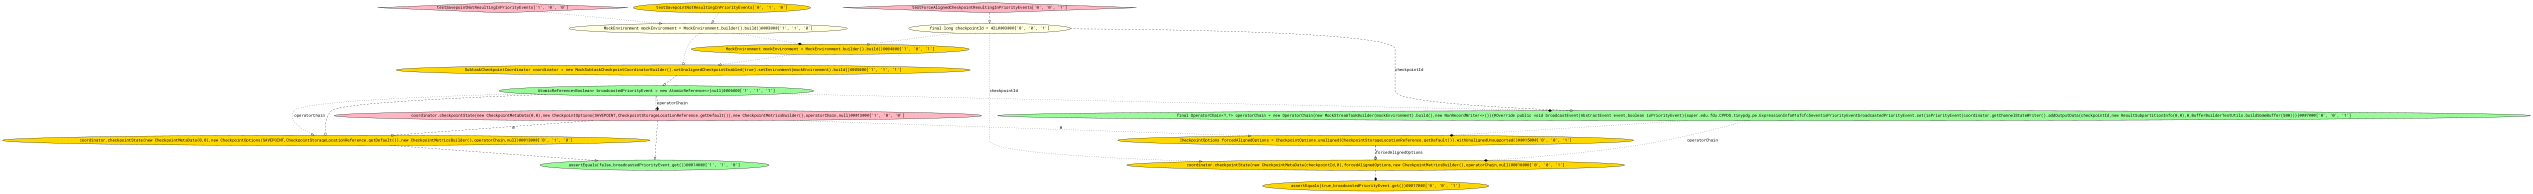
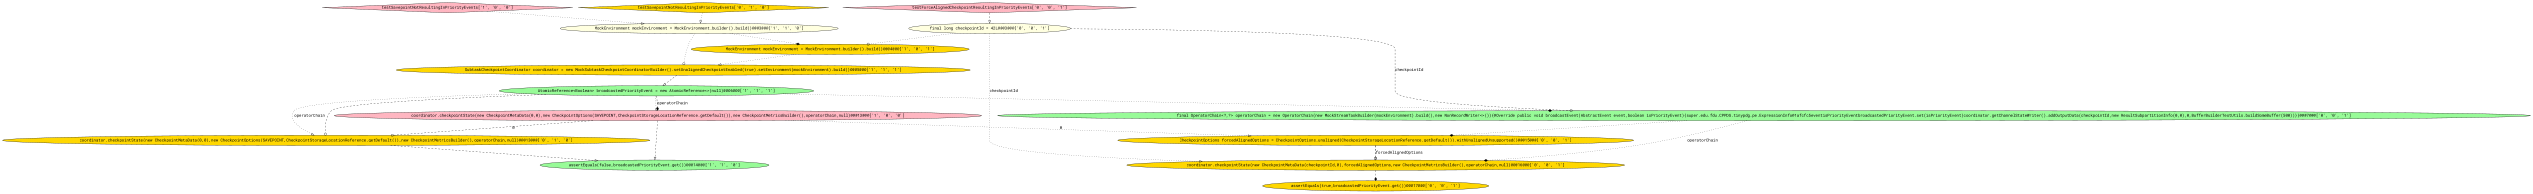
(722, 8) -> (703, 8)
